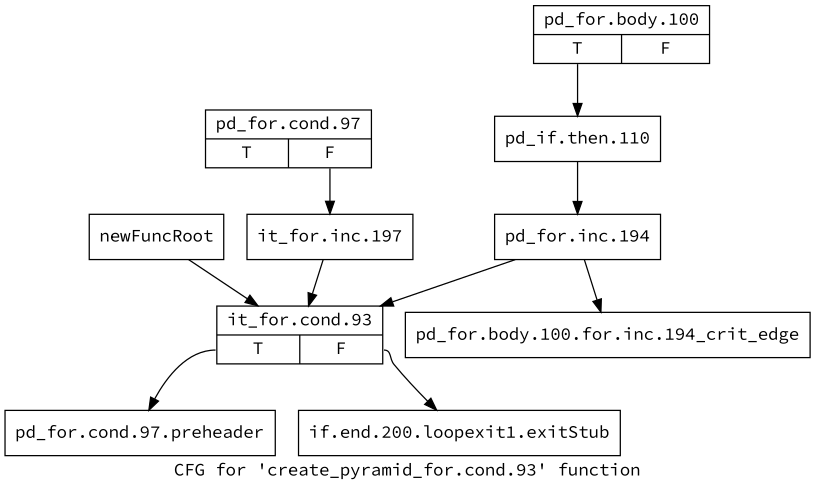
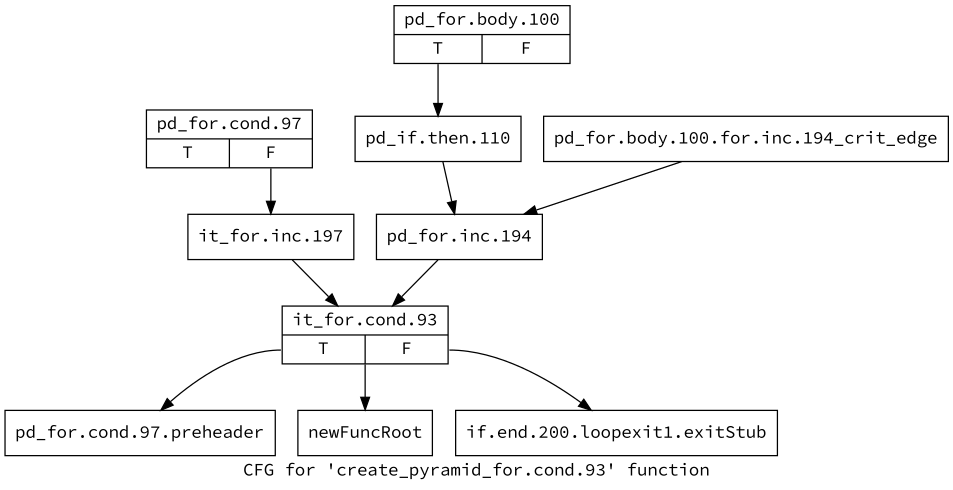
(218, 279) -> (365, 381)
(591, 280) -> (609, 186)
